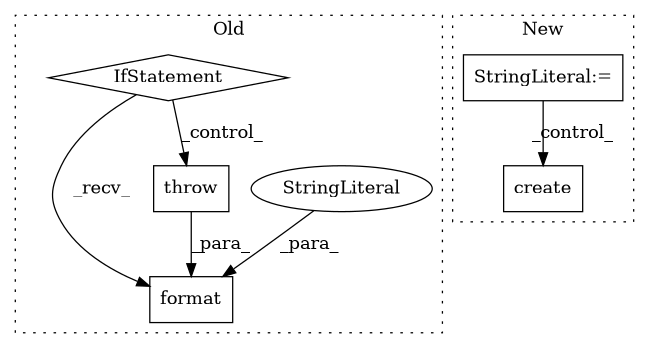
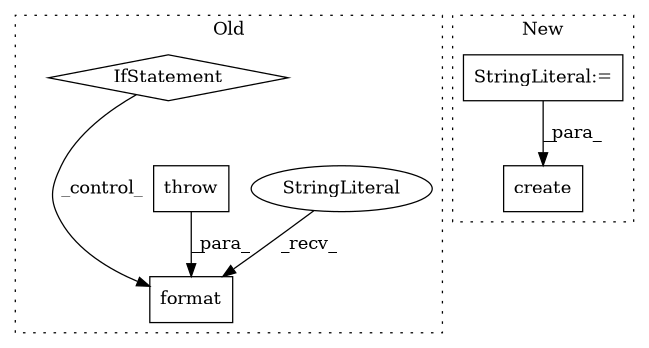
(178, 126) -> none
(572, 133) -> (572, 133)
(102, 189) -> (102, 189)
(309, 244) -> (309, 244)
